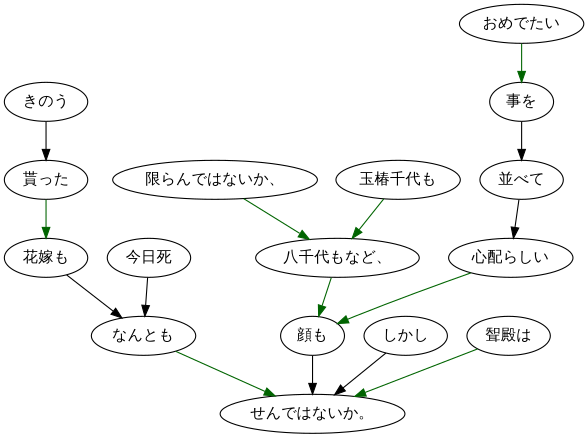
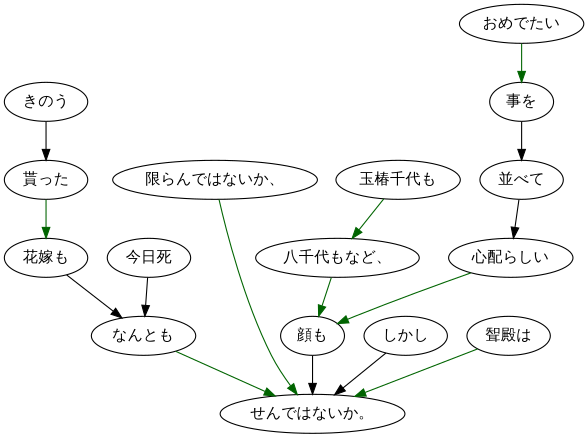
(272, 216) -> (247, 296)
